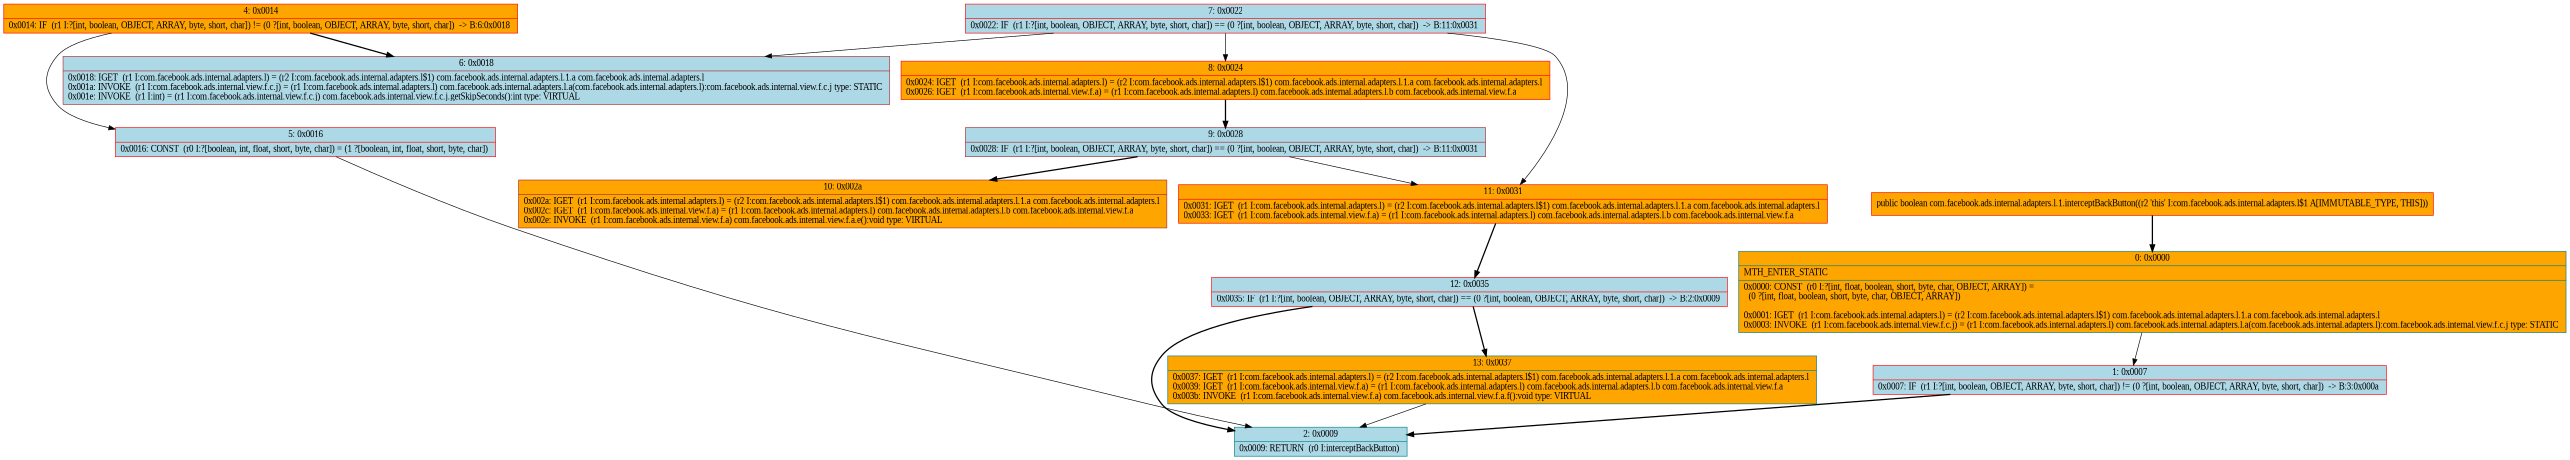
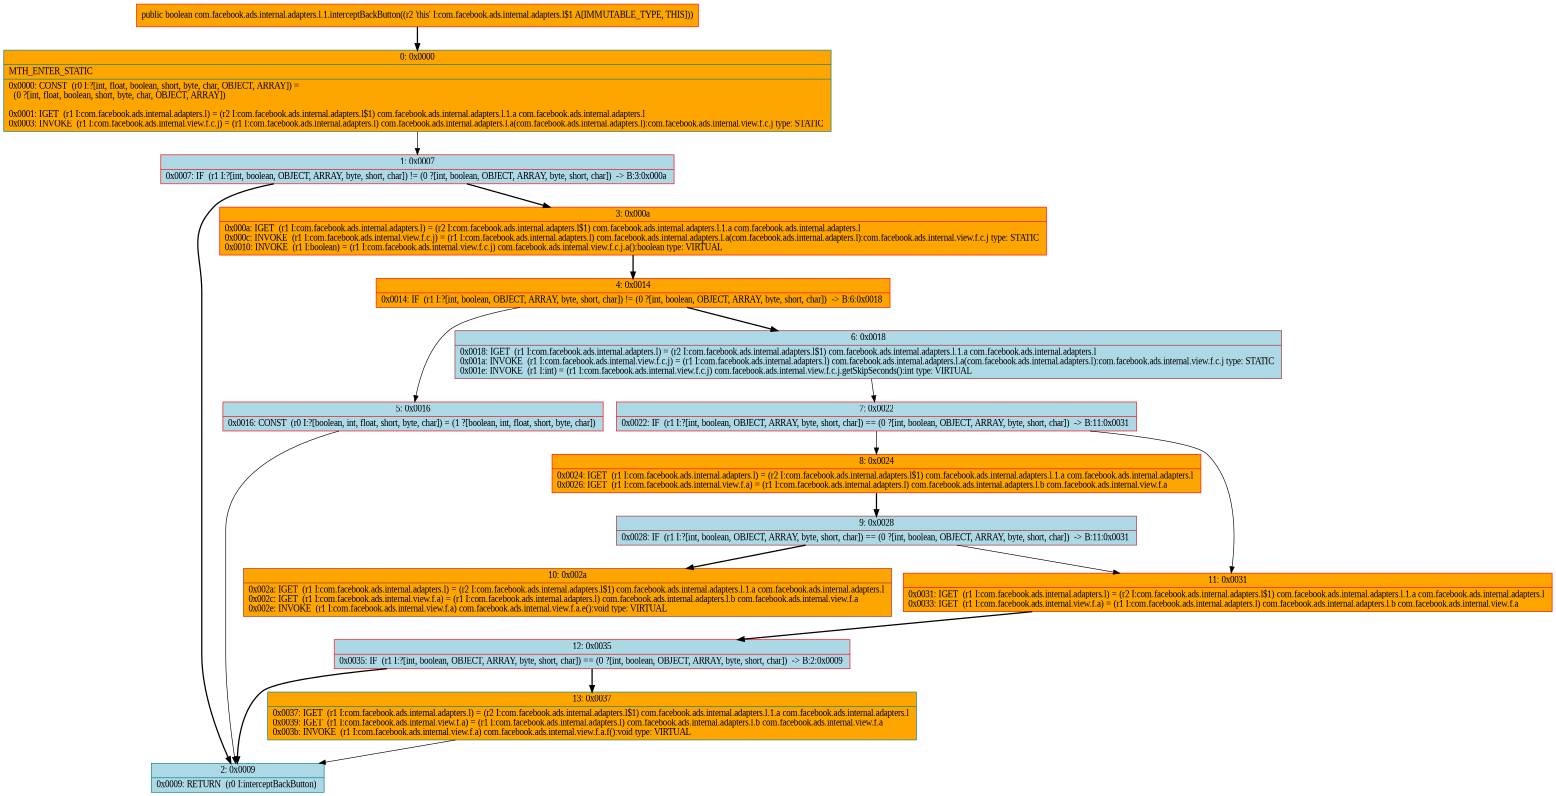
(913, 45) -> (873, 387)
none -> (633, 231)
